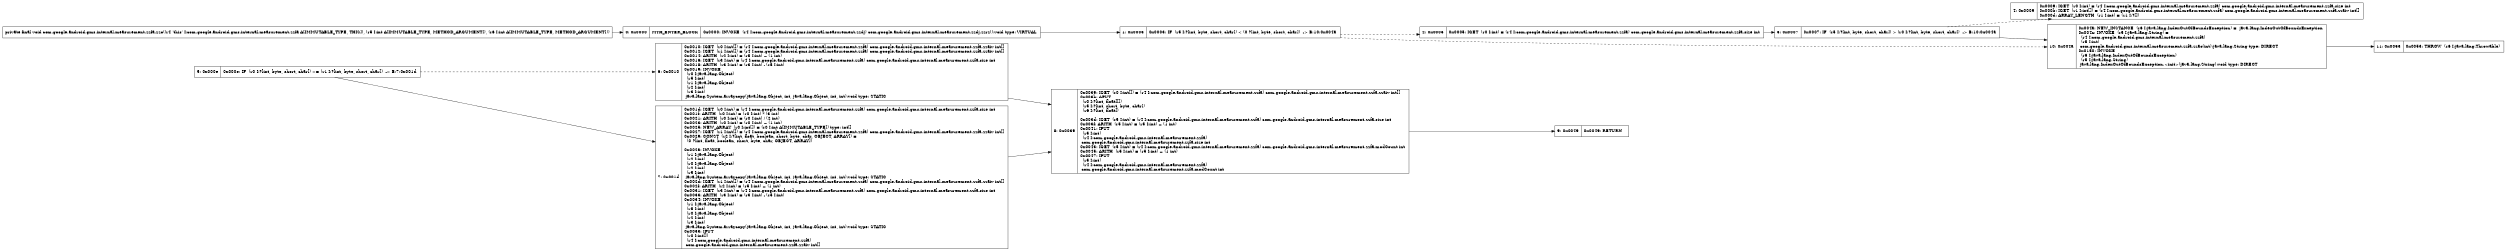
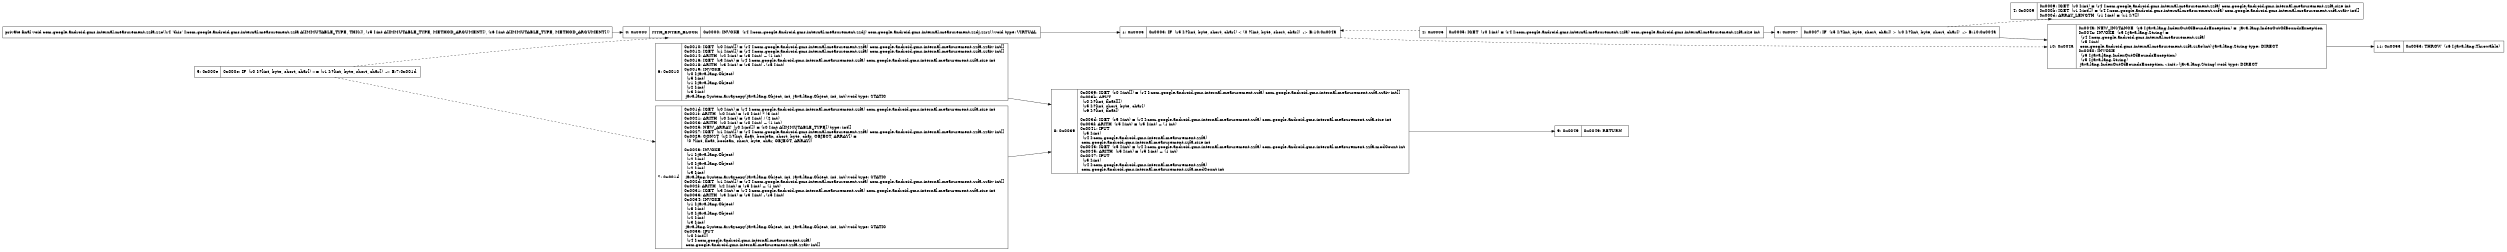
(1379, 34) -> (1382, 30)
(2098, 51) -> (2098, 51)
(536, 72) -> (509, 50)
(494, 109) -> (494, 109)
